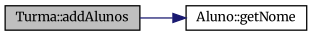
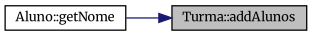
(156, 18) -> (142, 18)
